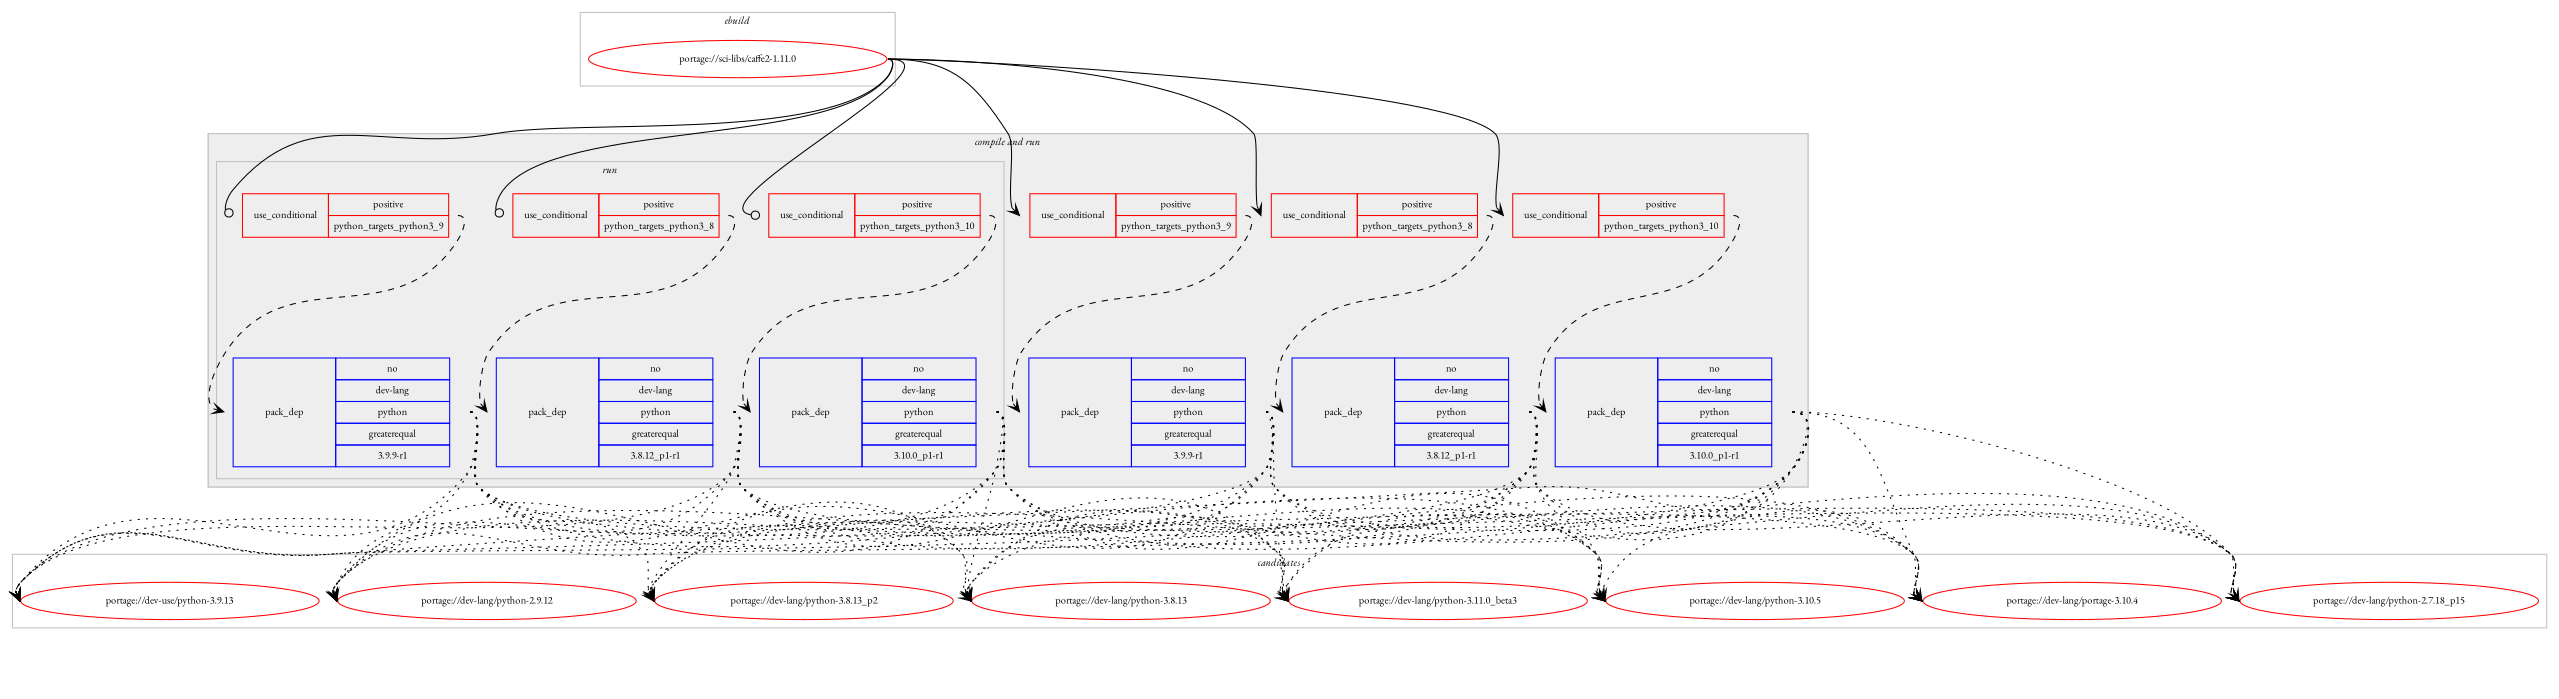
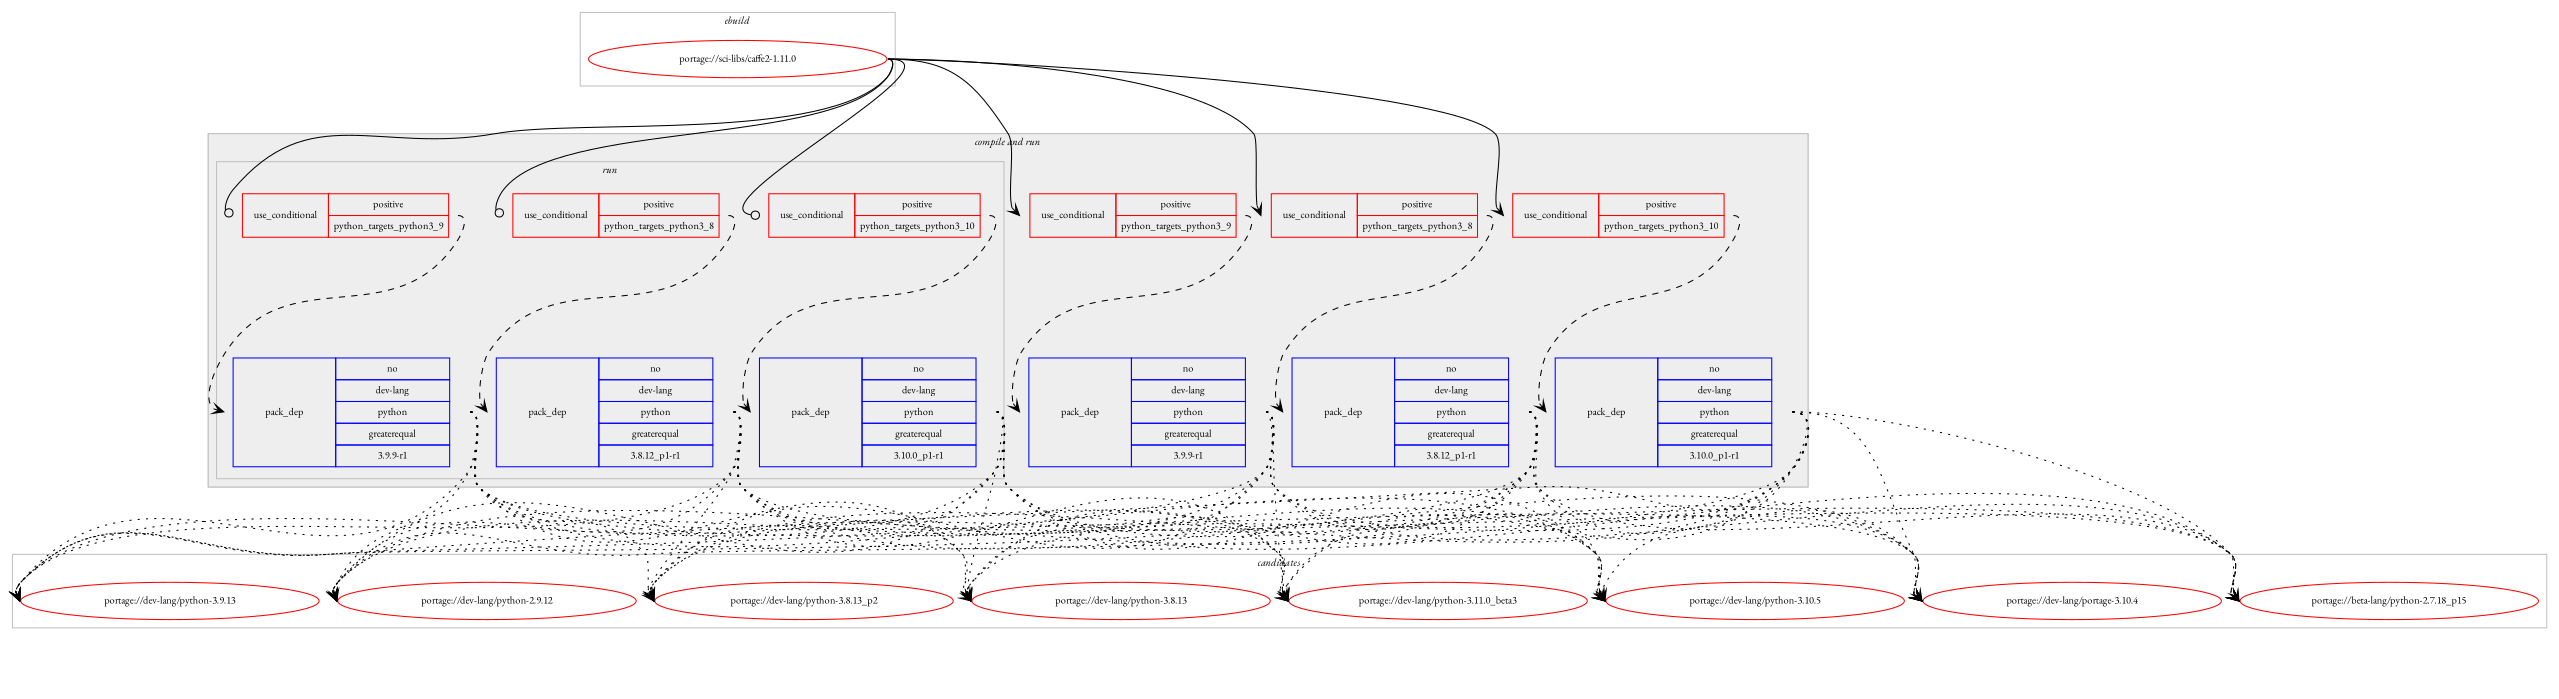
(170, 601) -> (170, 601)
(2389, 601) -> (2389, 601)
